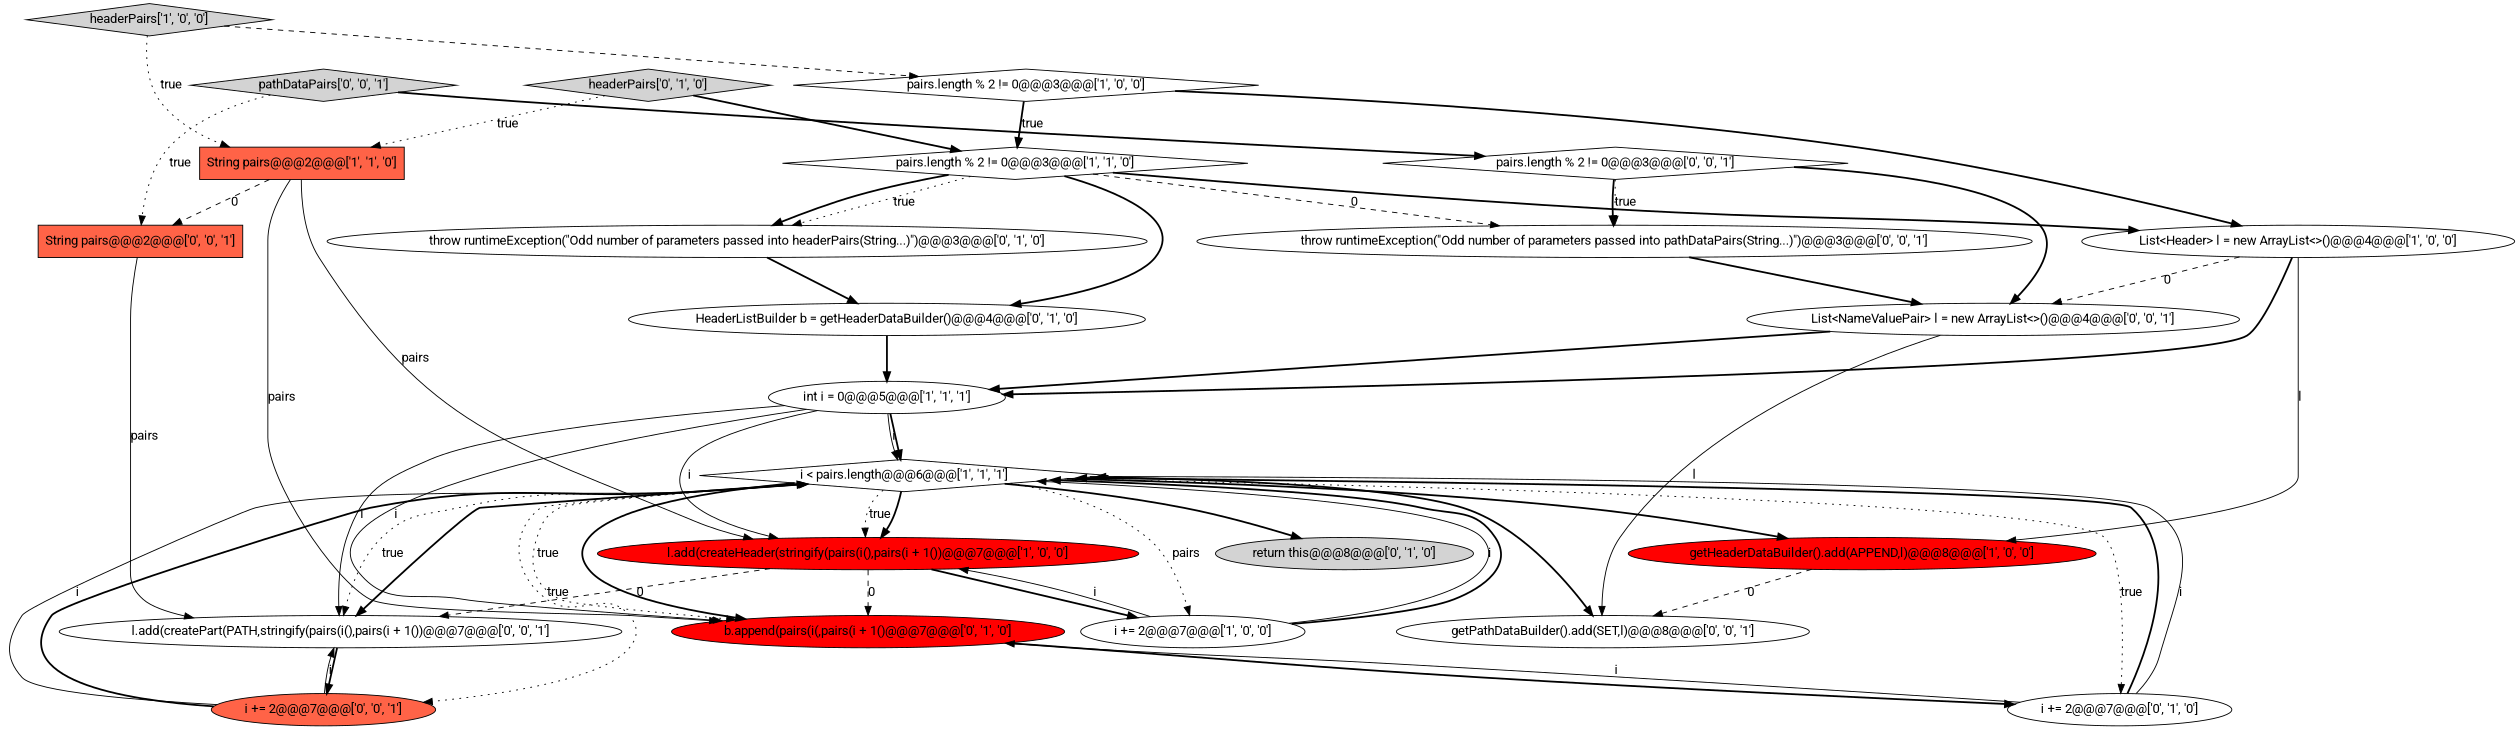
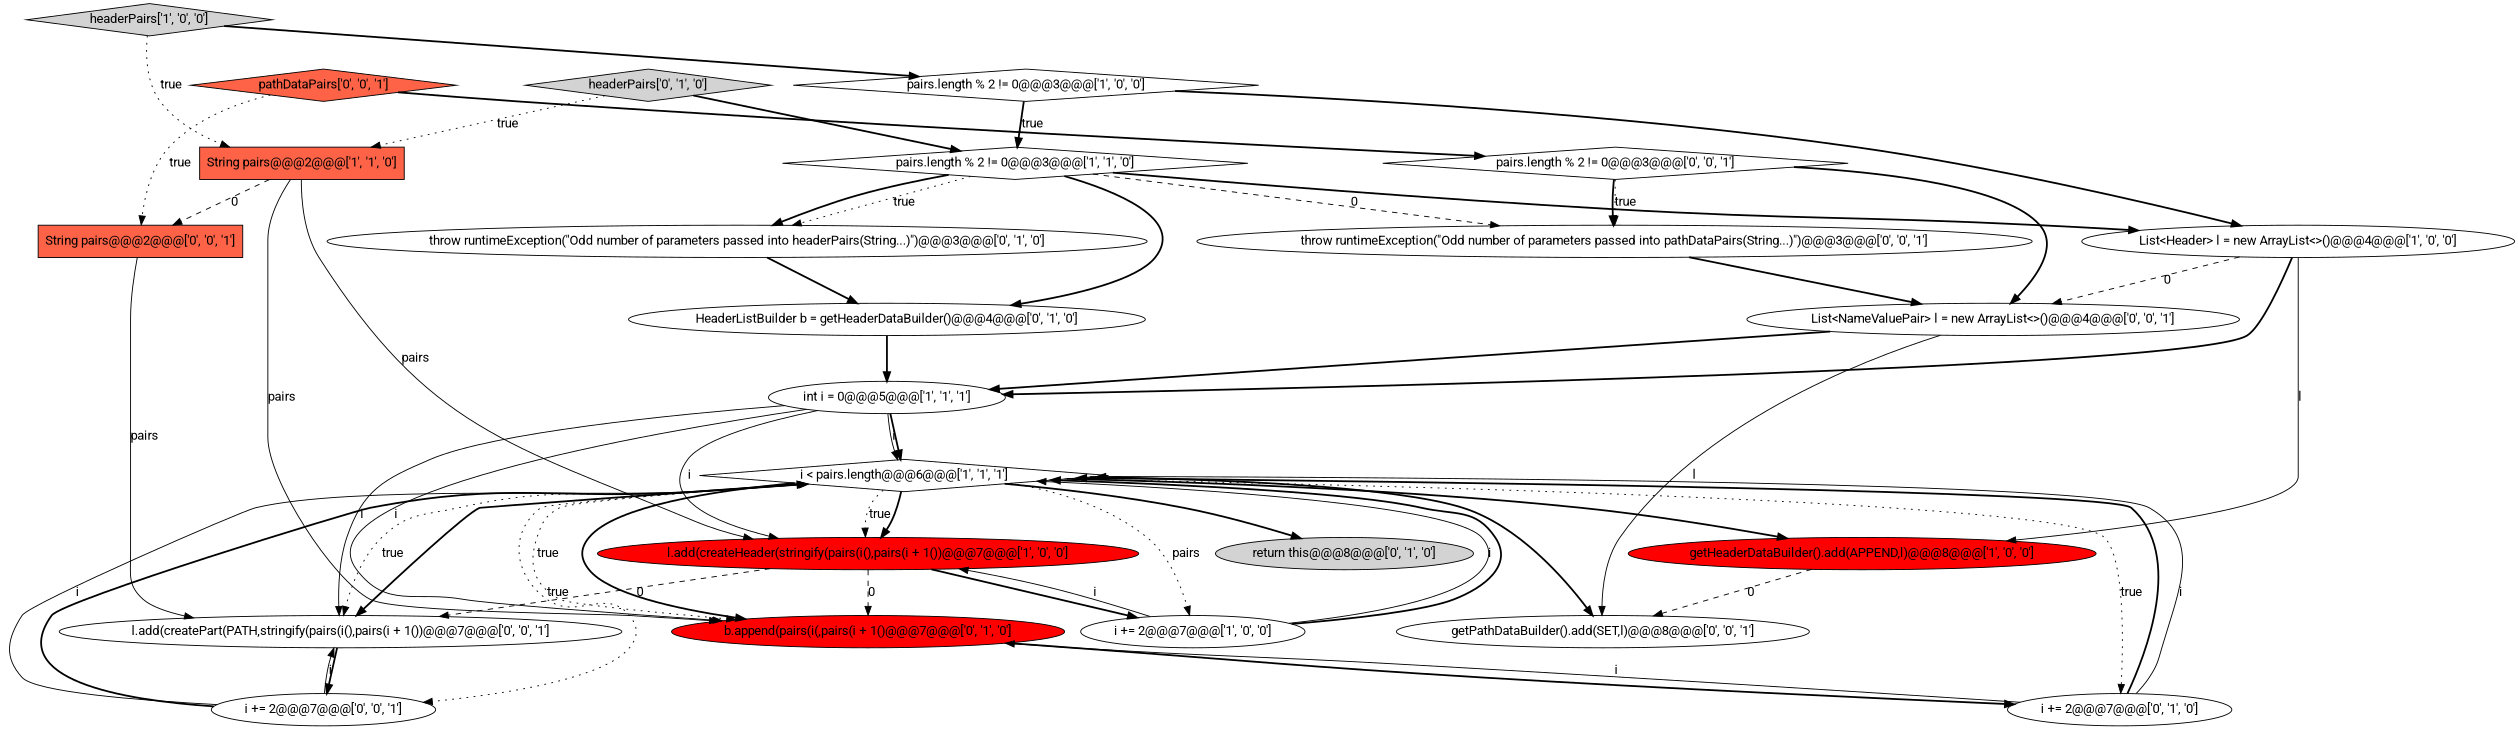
(567, 51) -> (567, 51)
(323, 85) -> (323, 85)
(323, 710) -> (323, 710)
